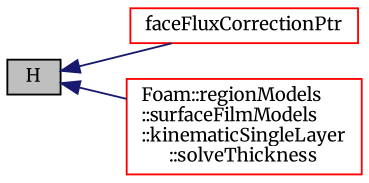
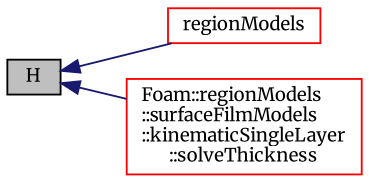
(244, 26) -> (244, 26)
